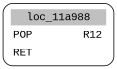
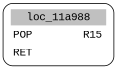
(58, 35) -> (58, 35)
